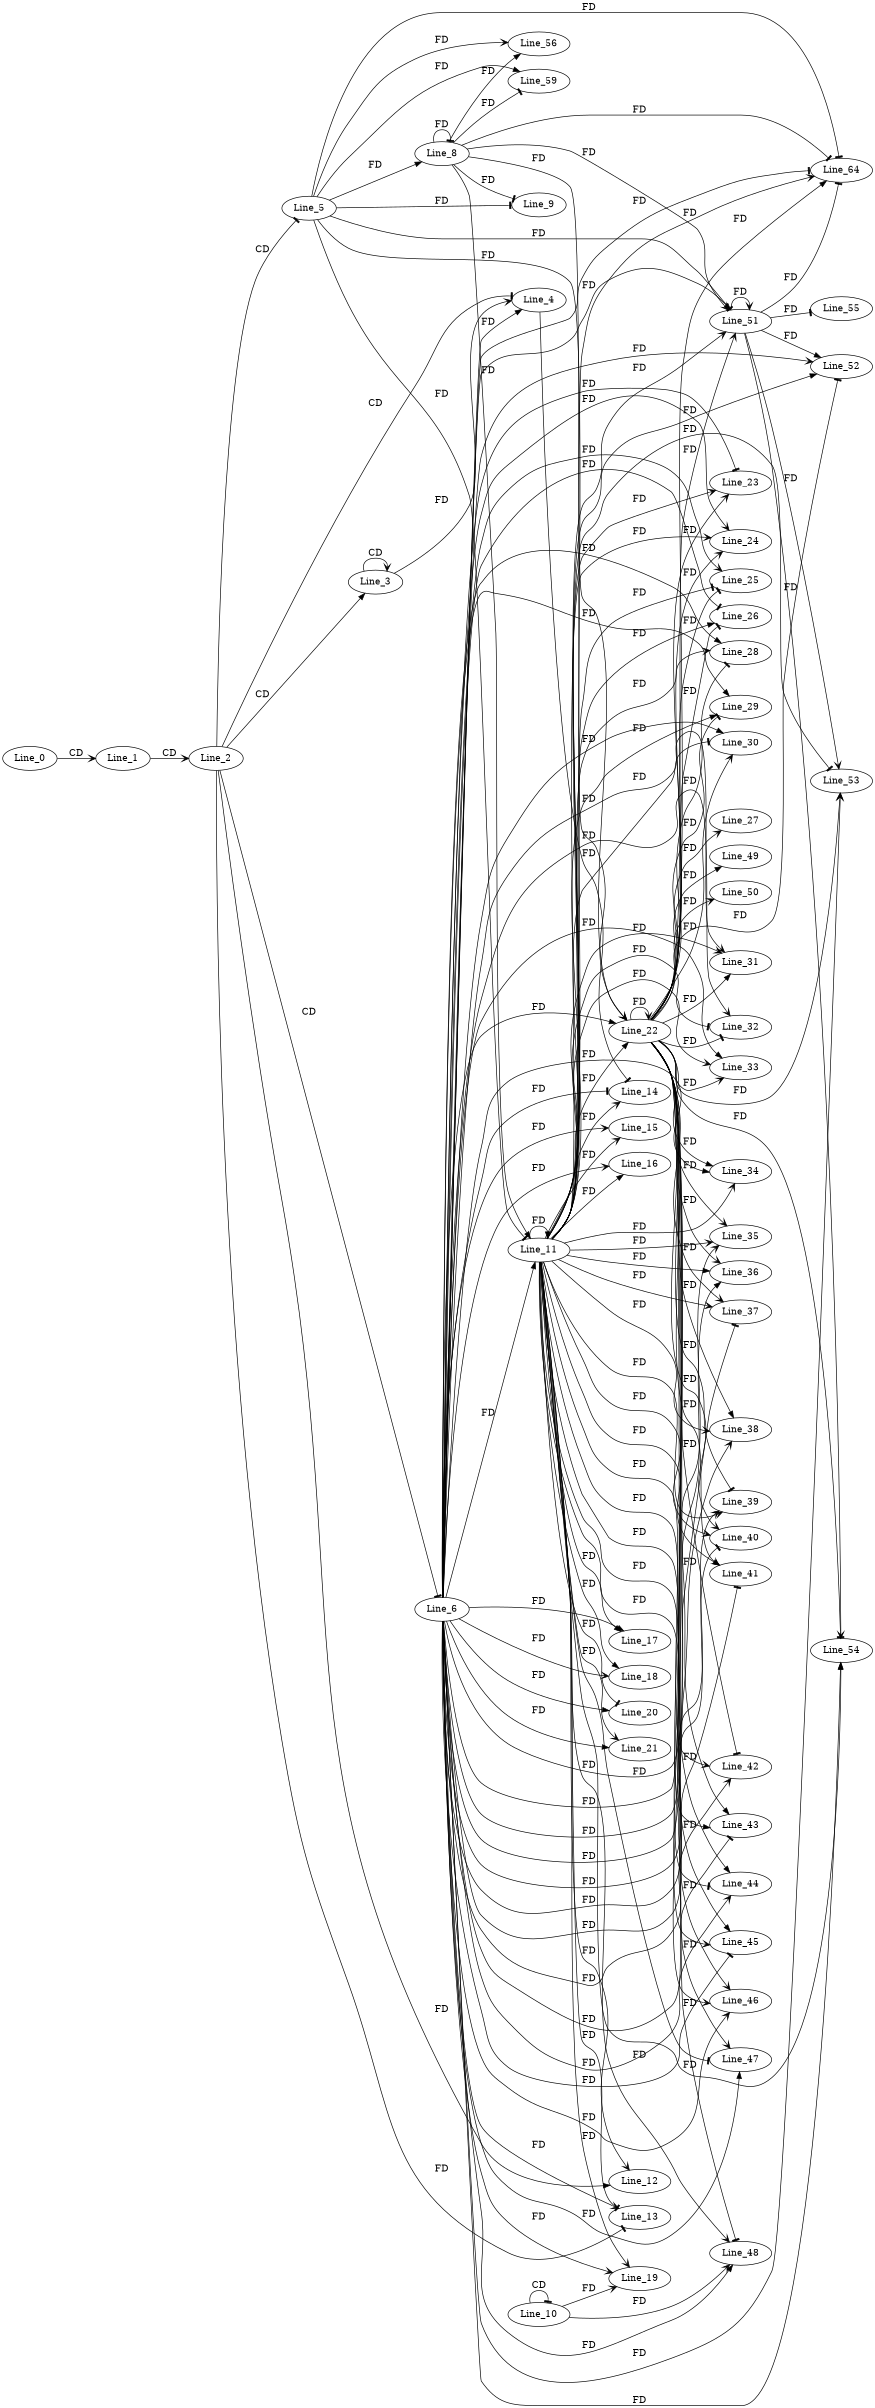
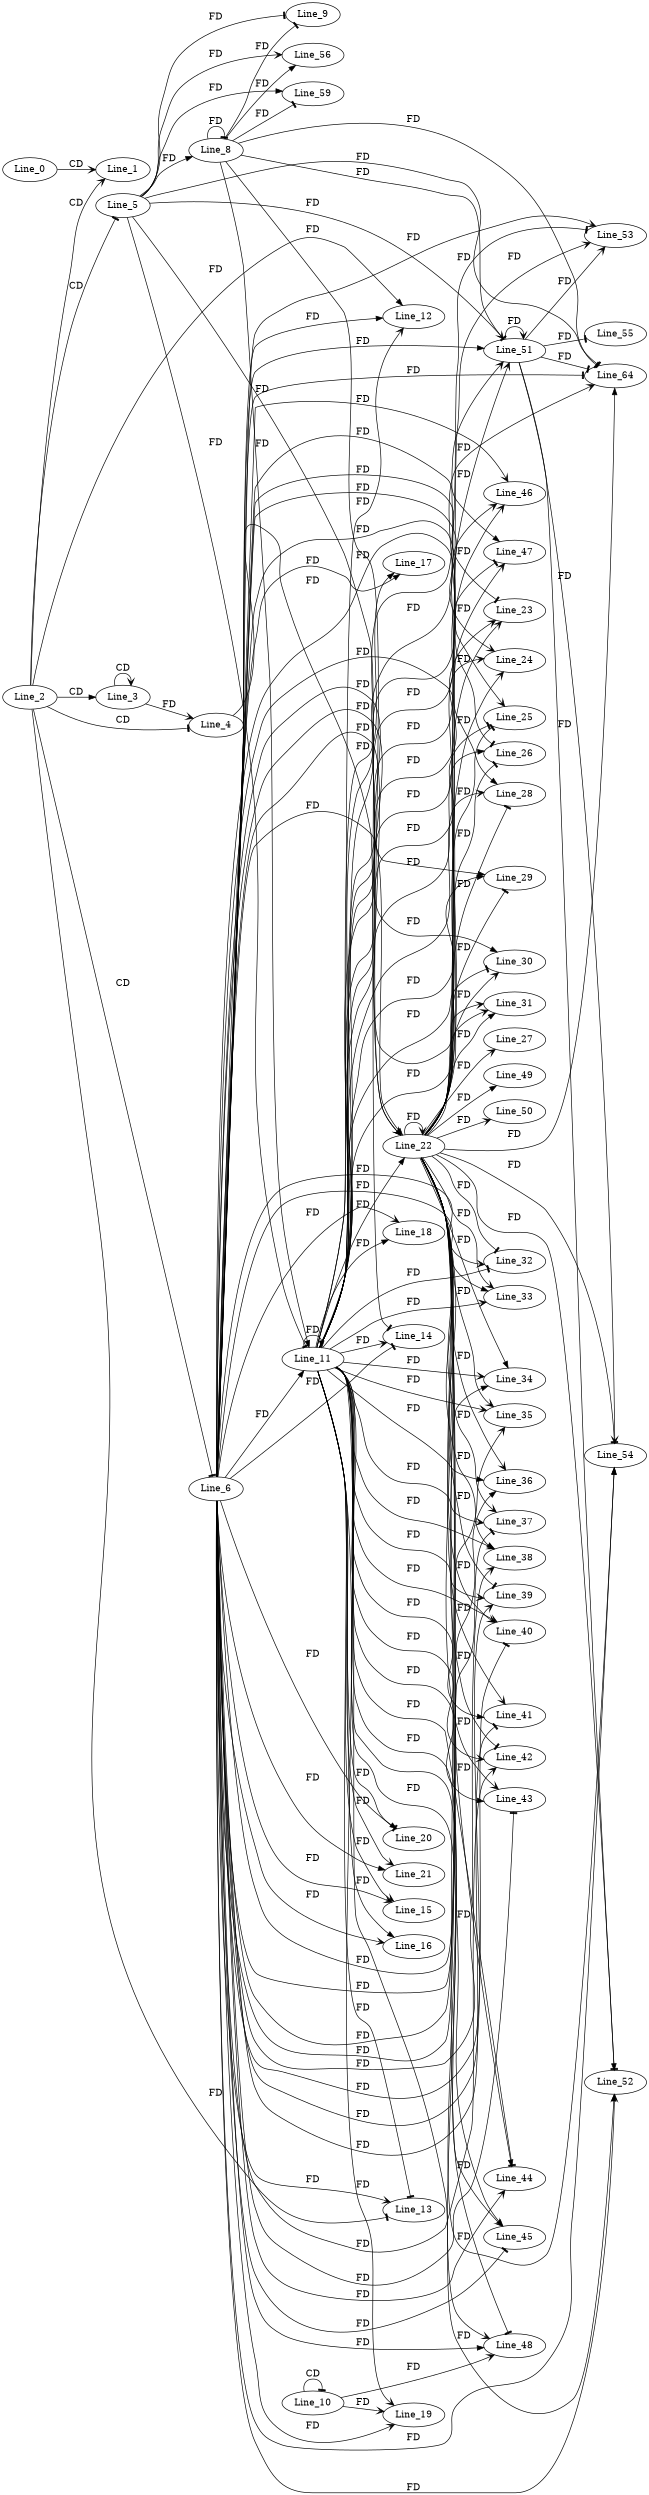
(166, 758) -> (50, 405)
(460, 946) -> (240, 849)
(682, 1426) -> (446, 1588)
